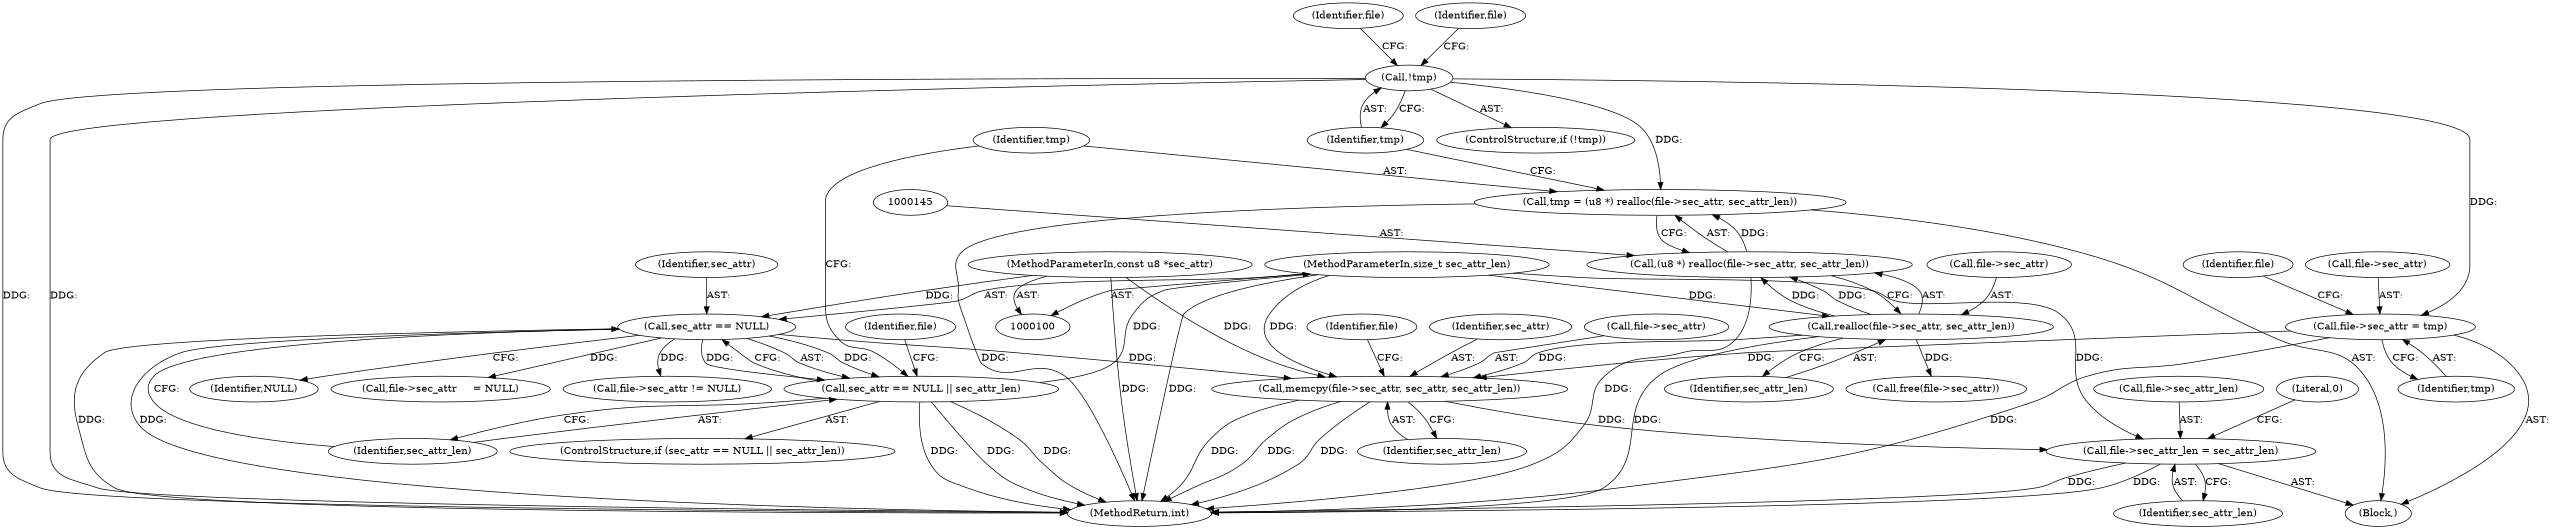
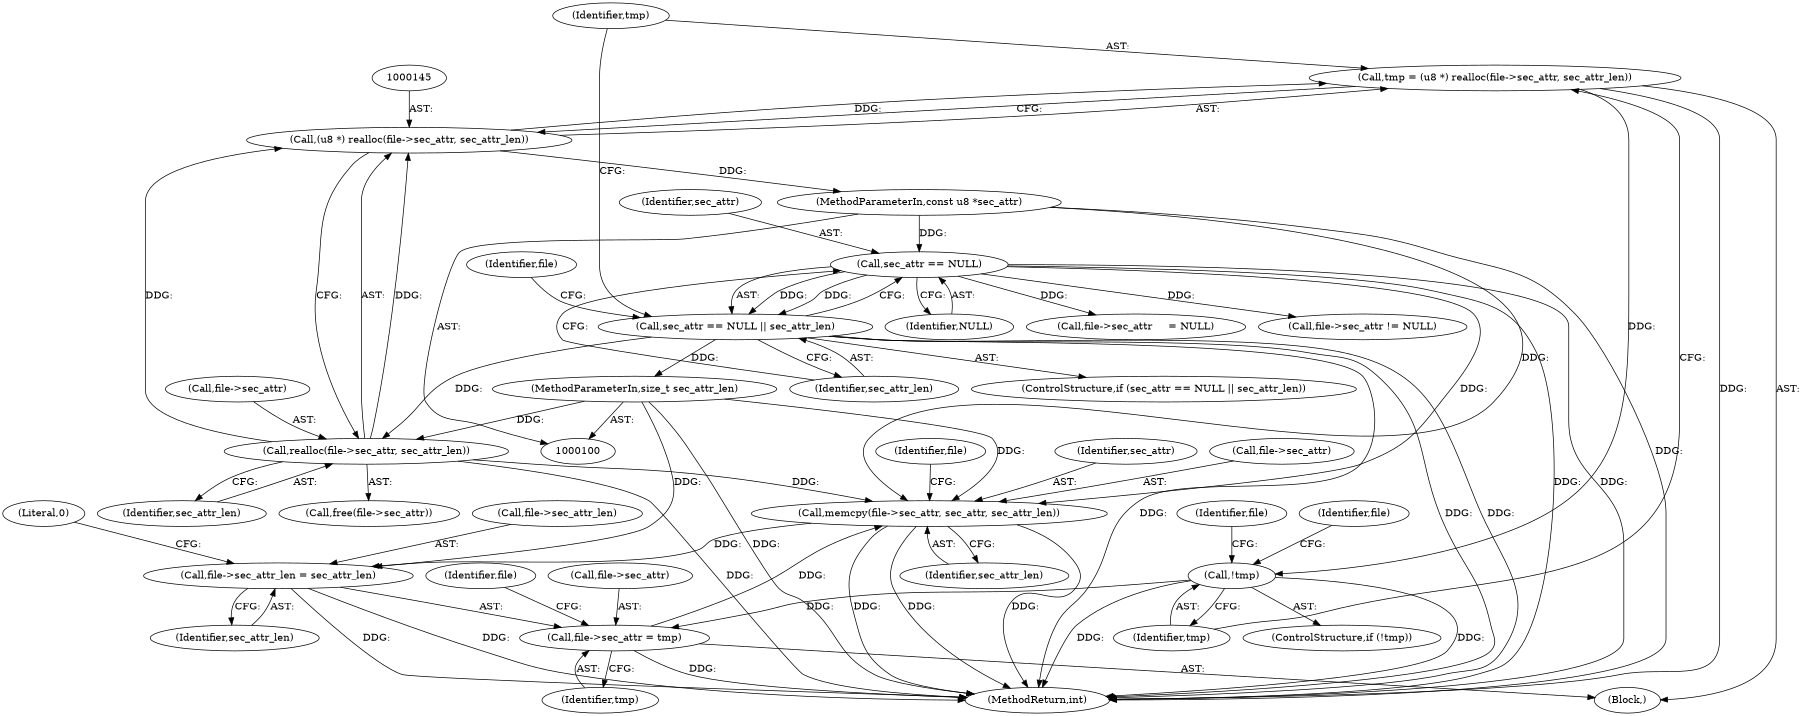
(1577, 102) -> (1613, 438)
(1046, 284) -> (951, 297)
(1940, 358) -> (382, 482)
none -> (509, 360)
(1534, 464) -> (667, 170)
(2282, 483) -> (447, 606)
